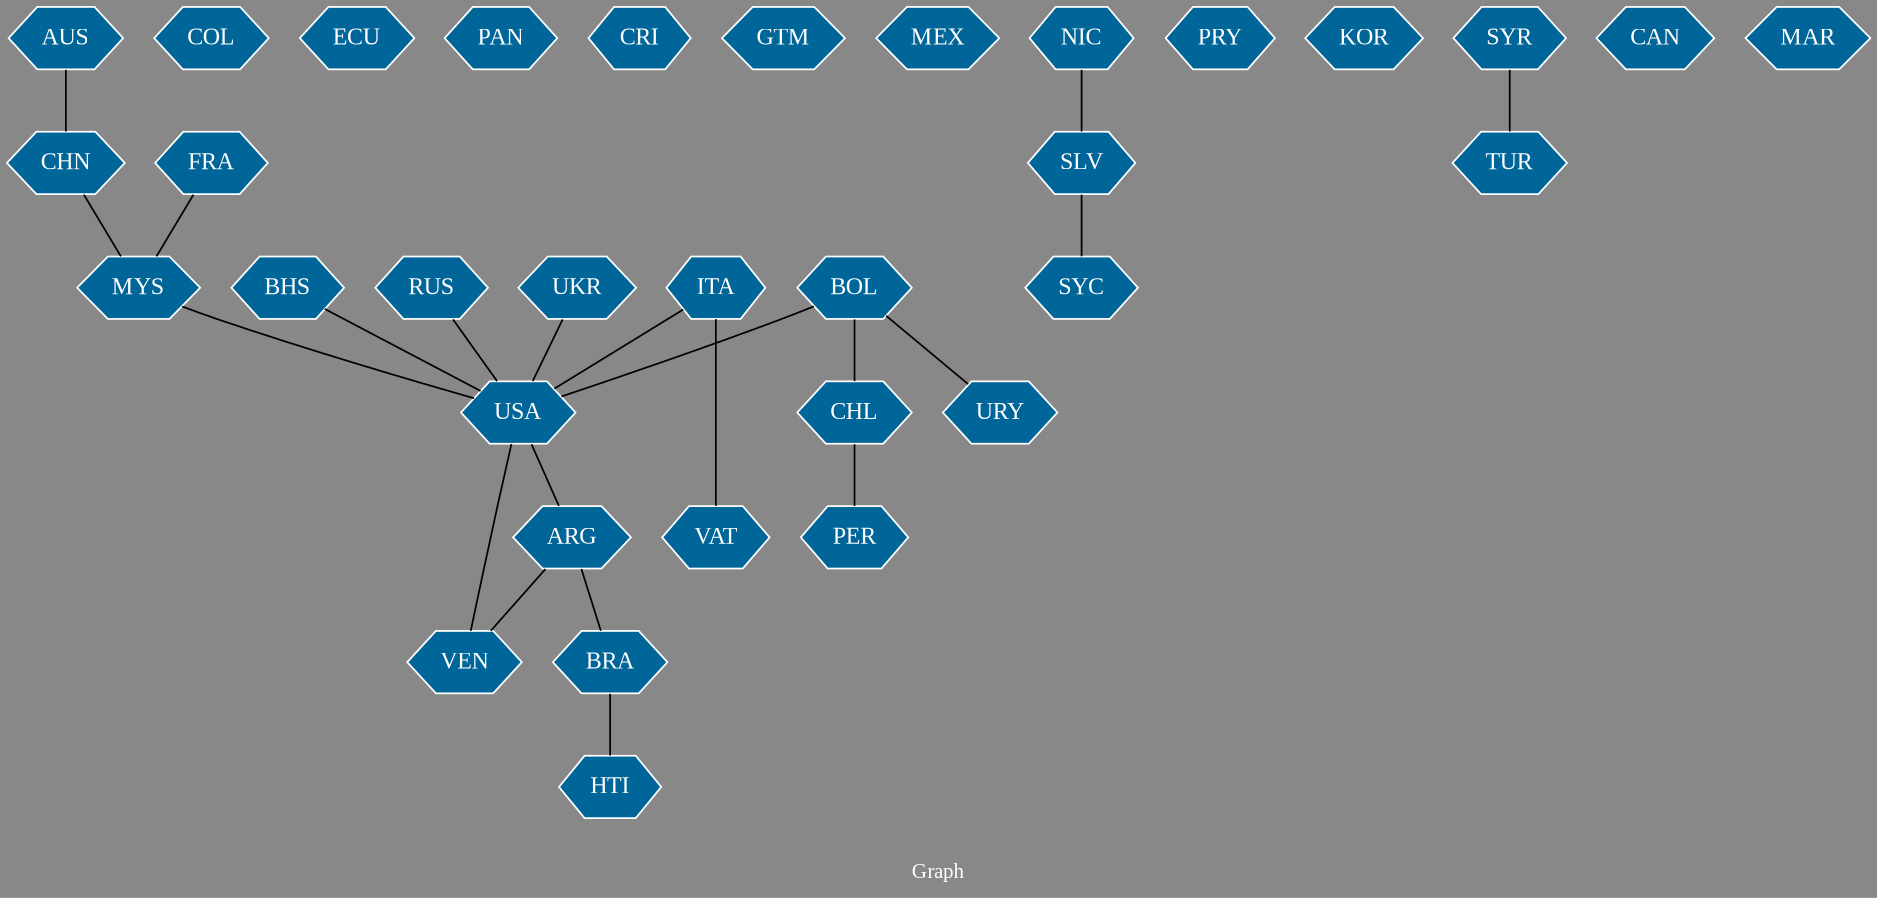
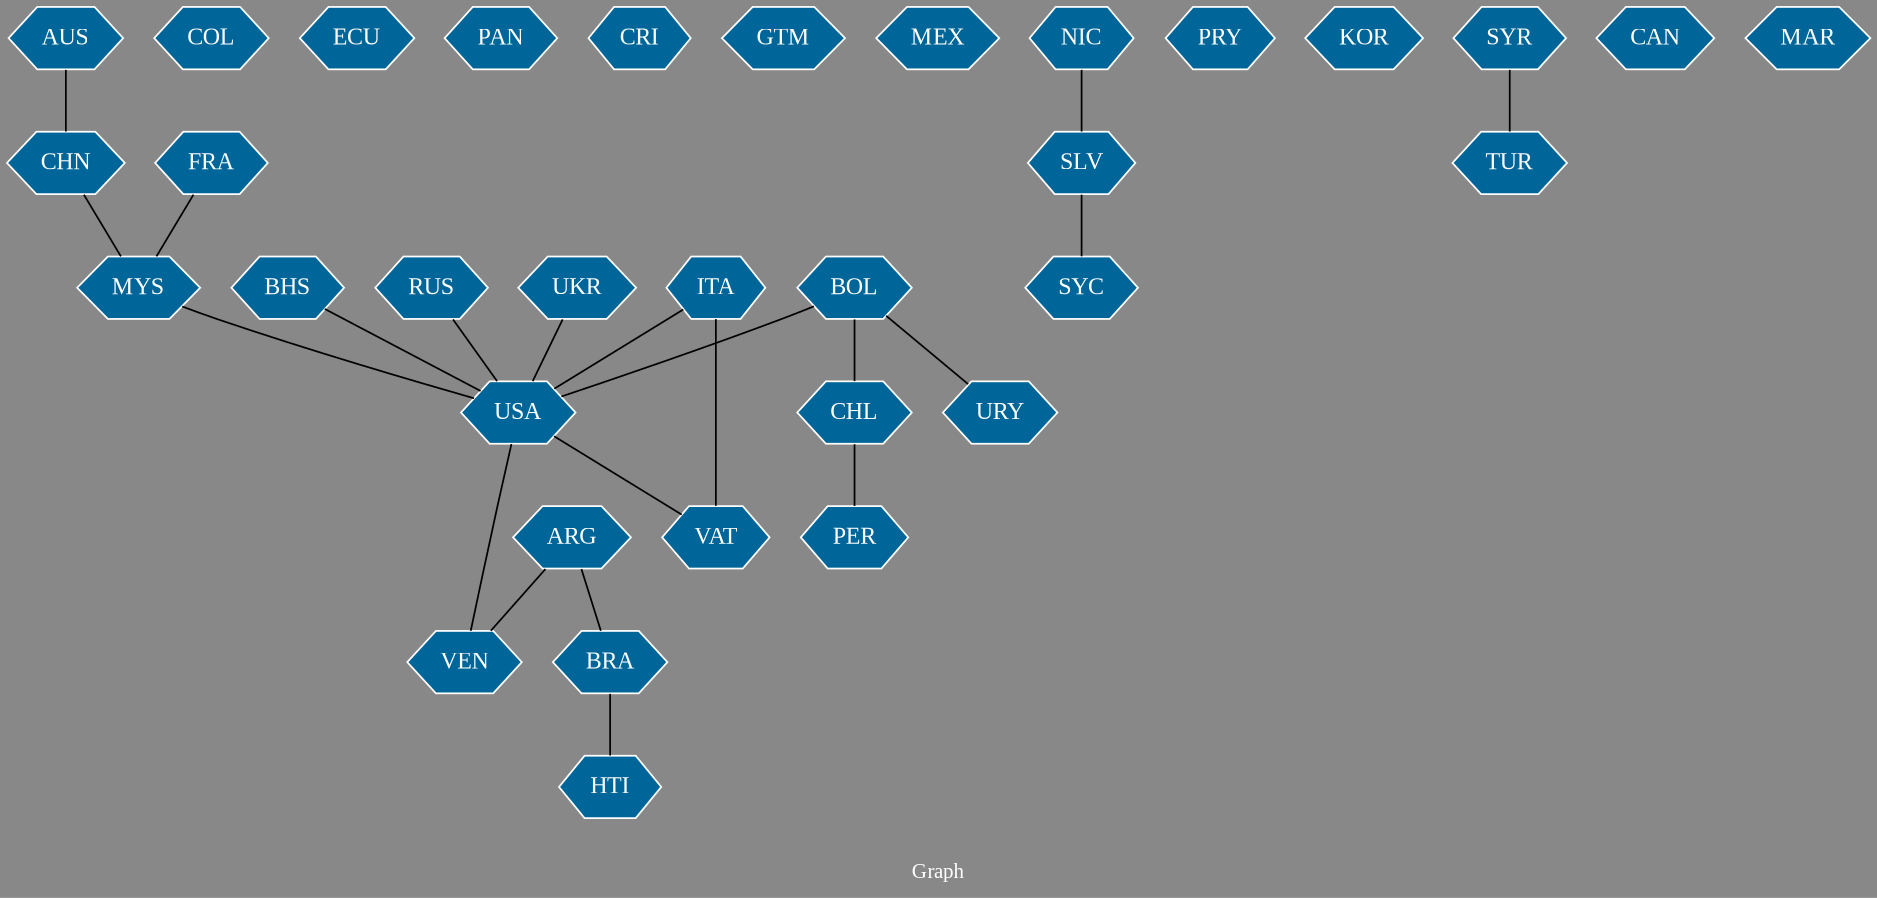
(545, 475) -> (618, 475)
